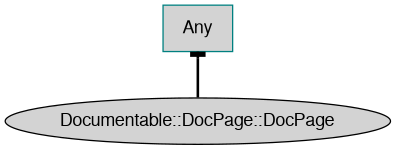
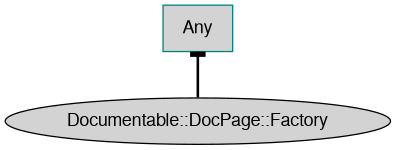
(198, 121) -> (198, 121)
